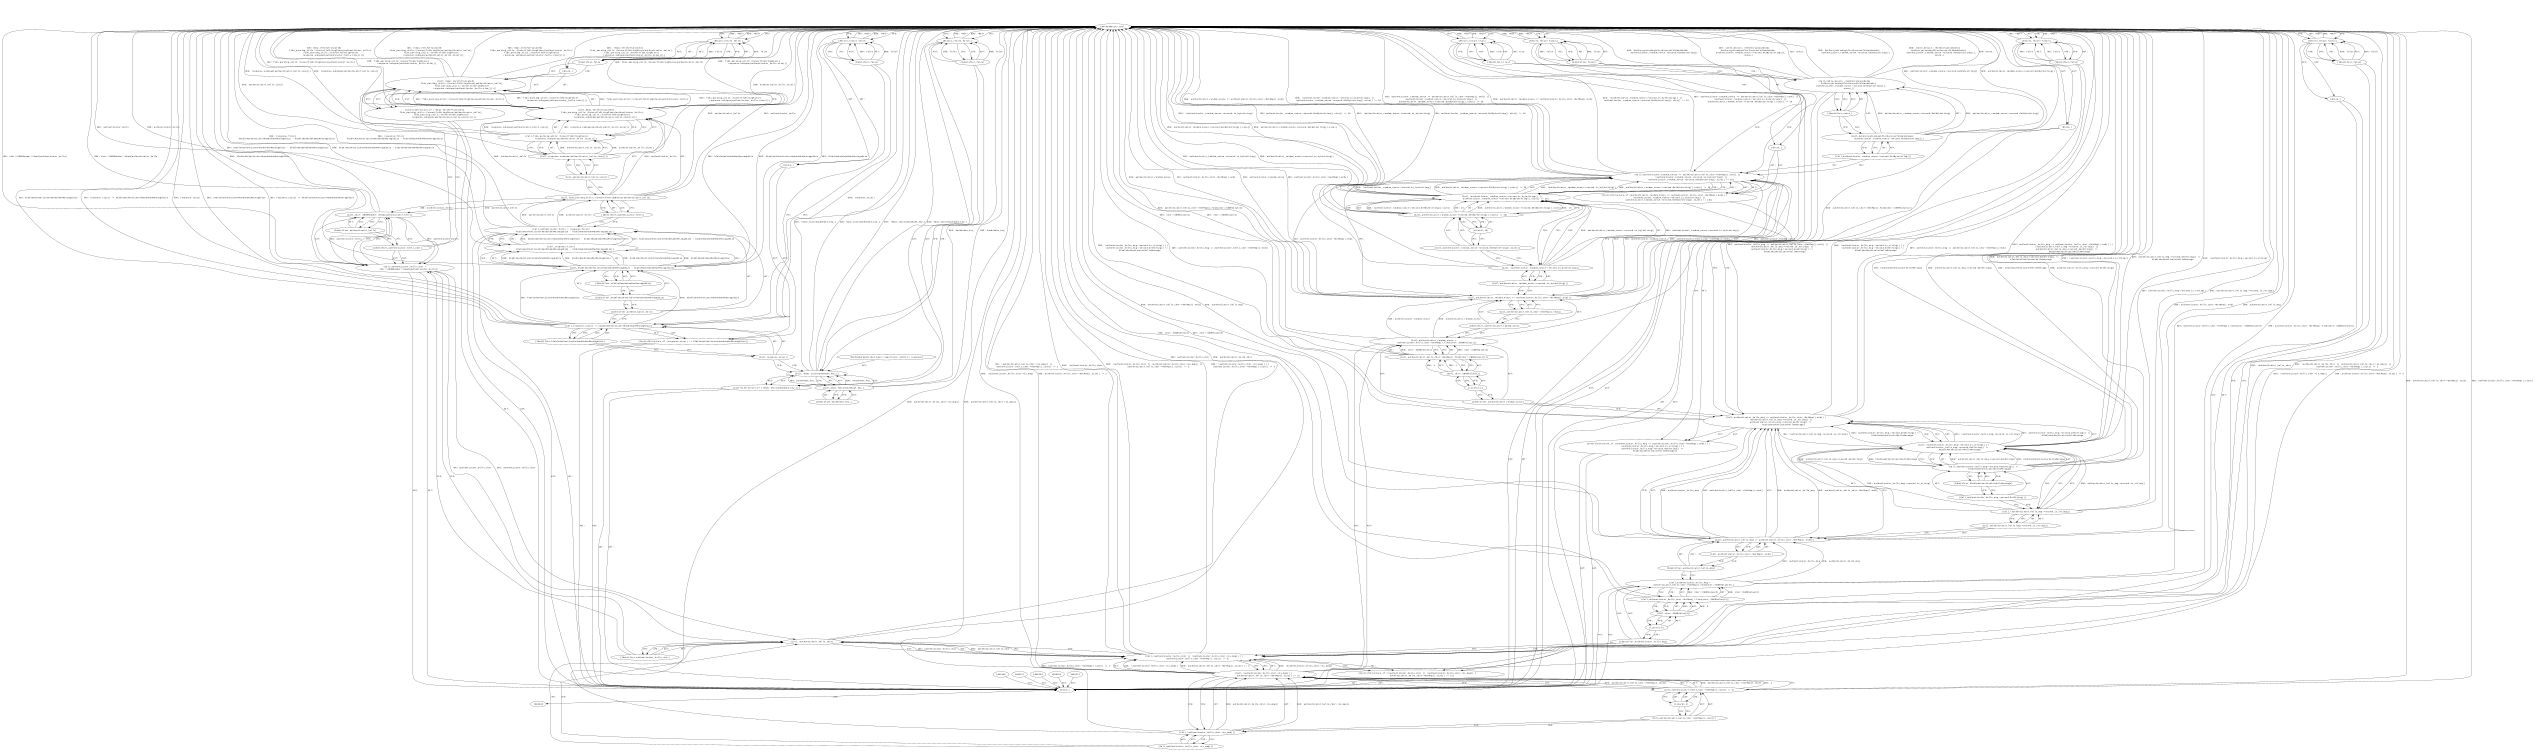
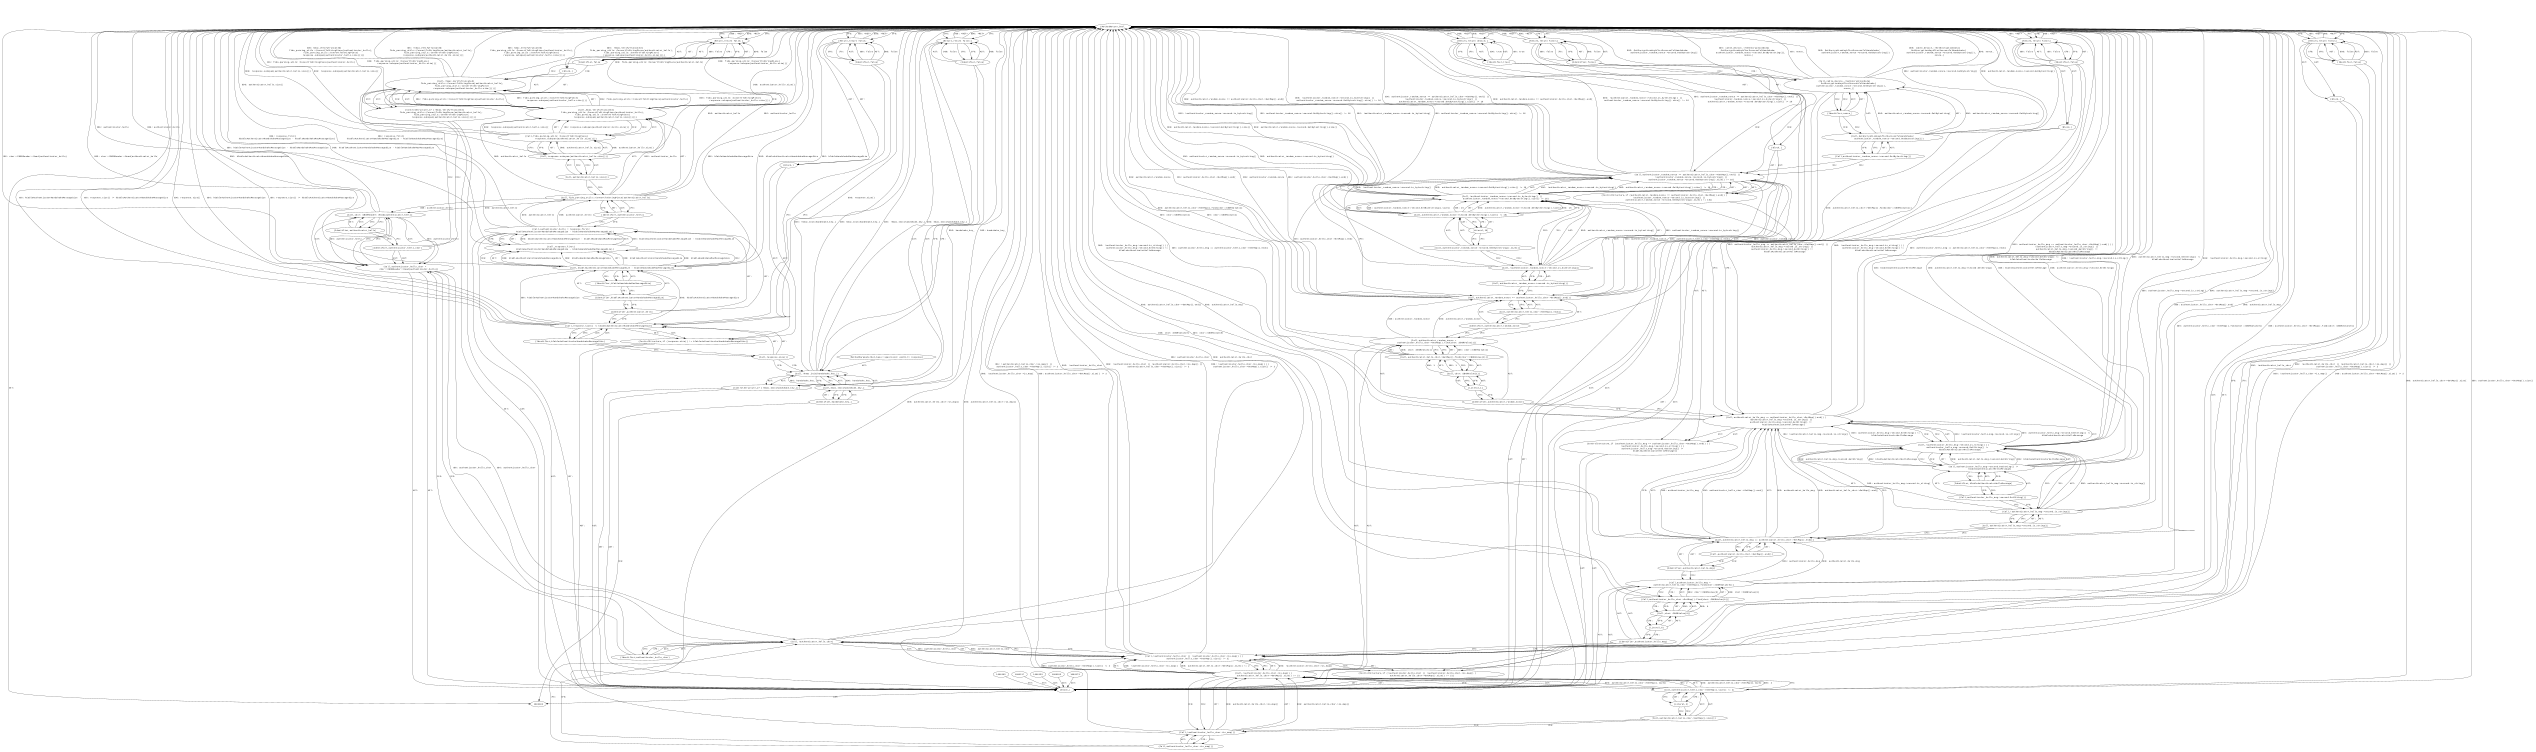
(1473, 41) -> (1473, 41)
none -> (103, 178)
none -> (618, 477)
